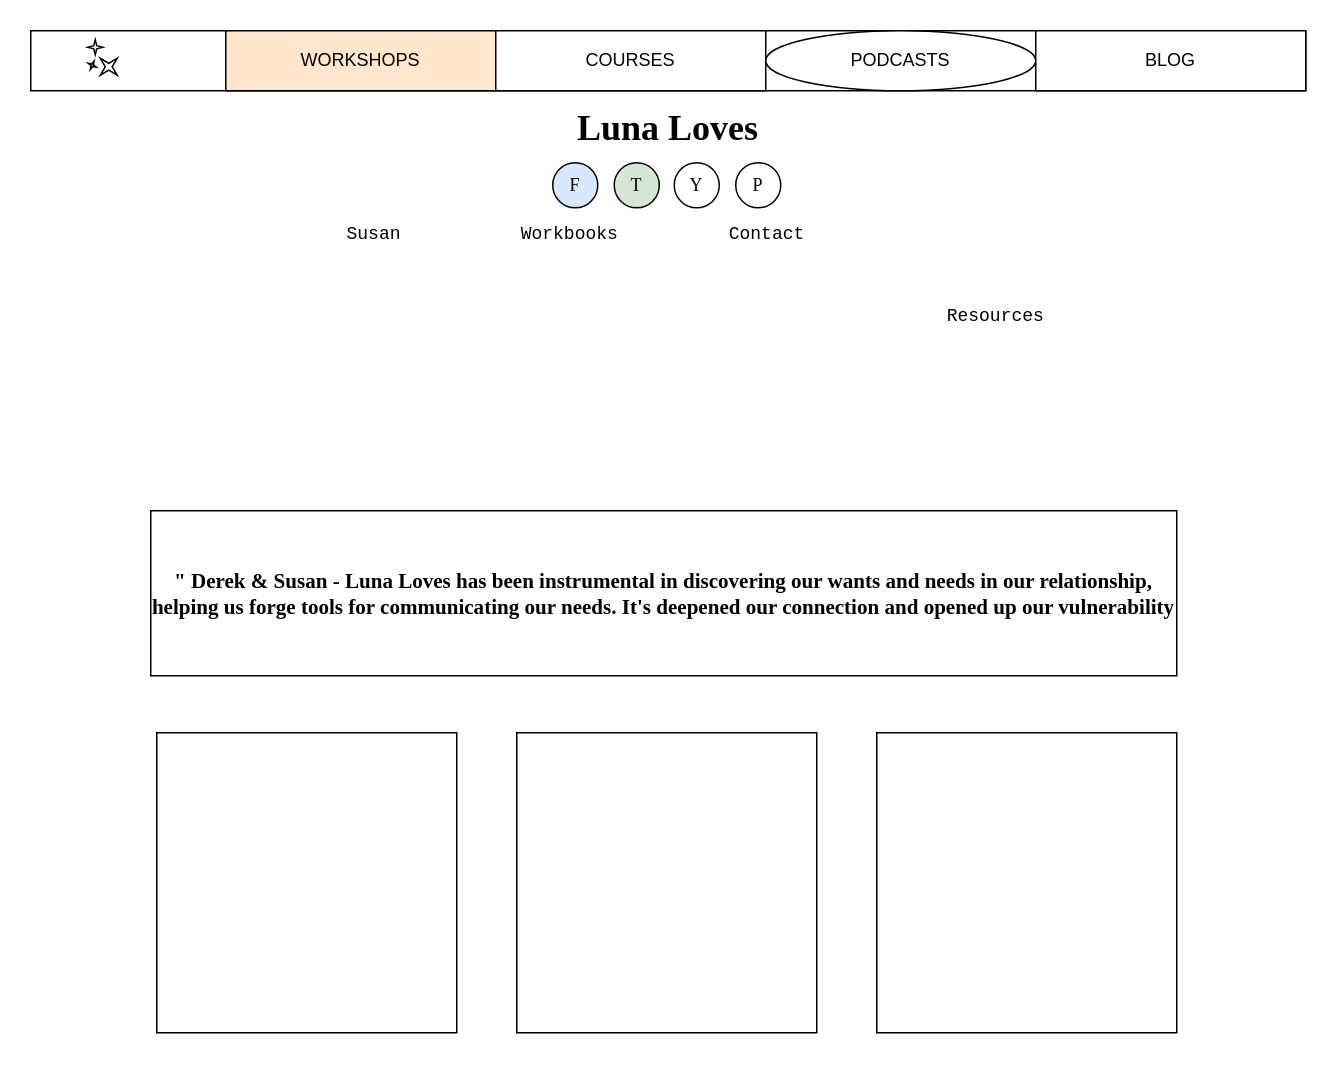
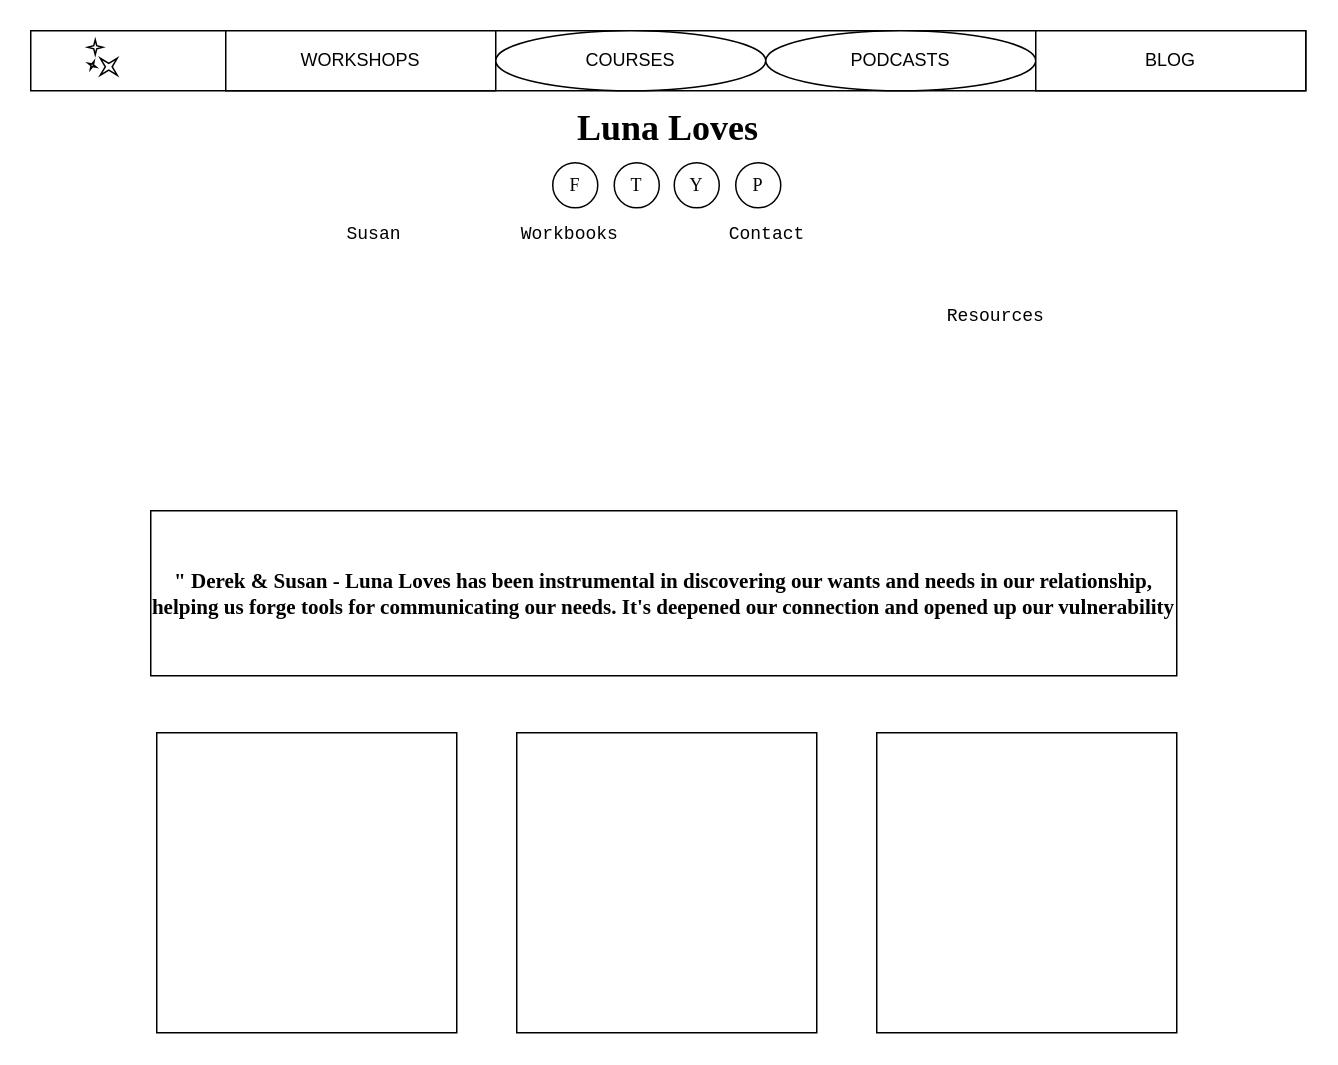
(361, 61) -> (361, 61)
(631, 61) -> (631, 61)
(575, 185) -> (575, 185)
(637, 185) -> (637, 185)
